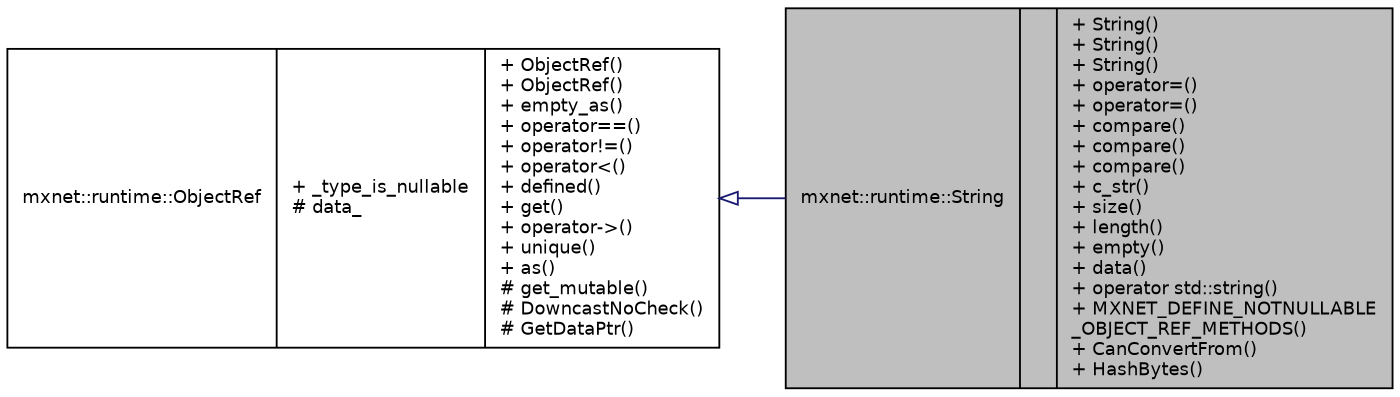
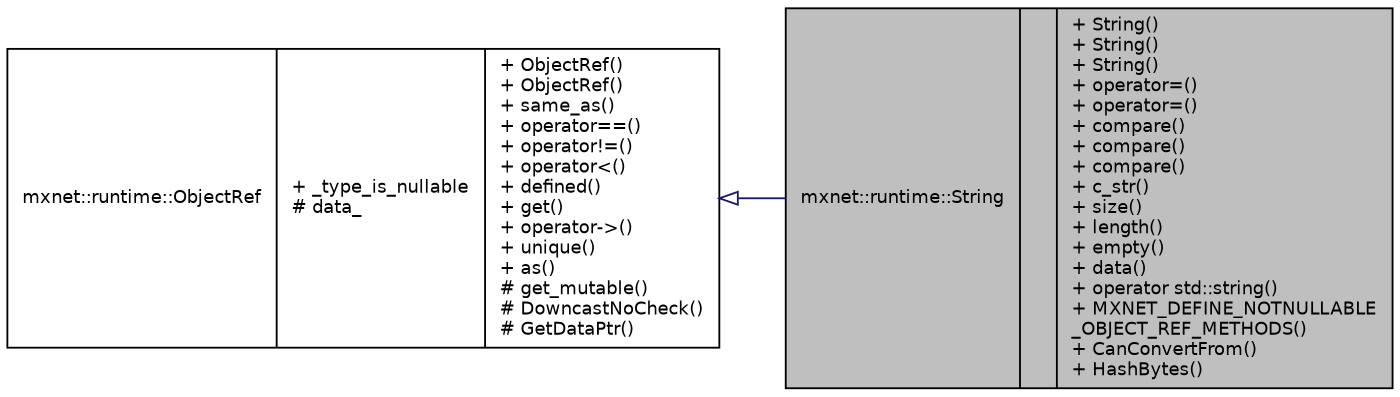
(562, 106) -> (558, 106)
